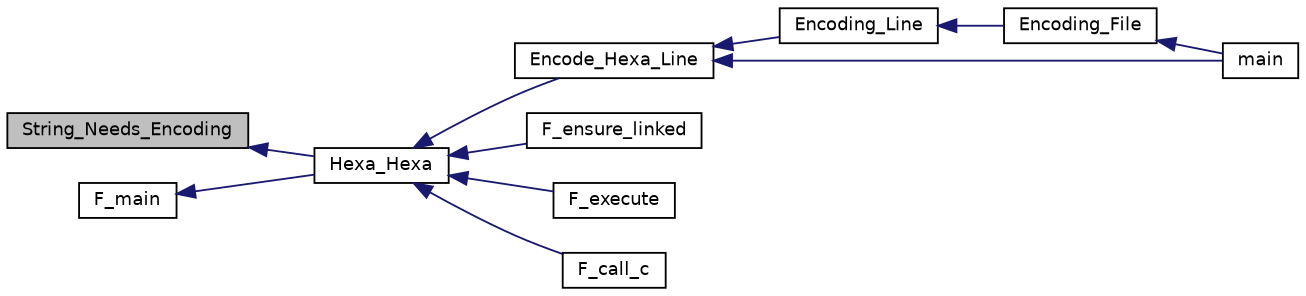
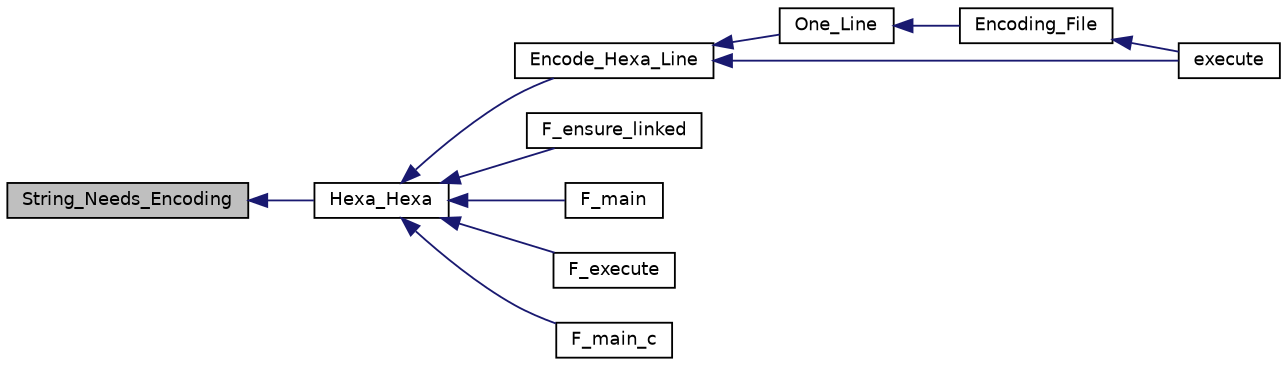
(859, 26) -> (837, 26)
(1261, 61) -> (1229, 61)
(254, 183) -> (516, 200)
(614, 270) -> (614, 340)
